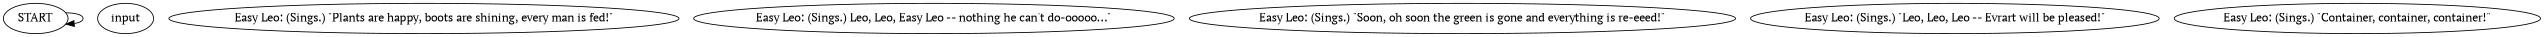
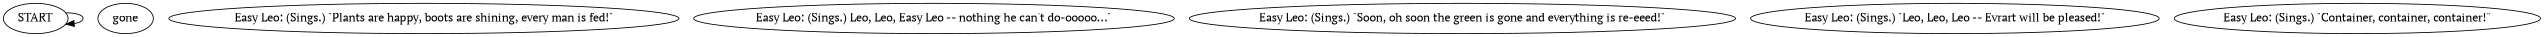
(126, 18) -> (126, 18)
